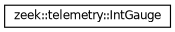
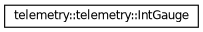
(88, 16) -> (101, 16)
